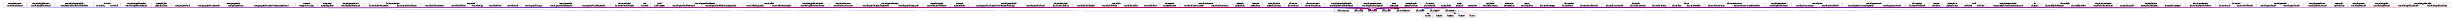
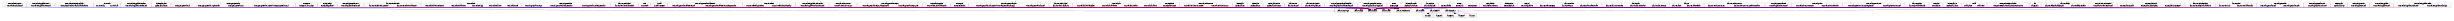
(843, 6) -> (843, 6)
